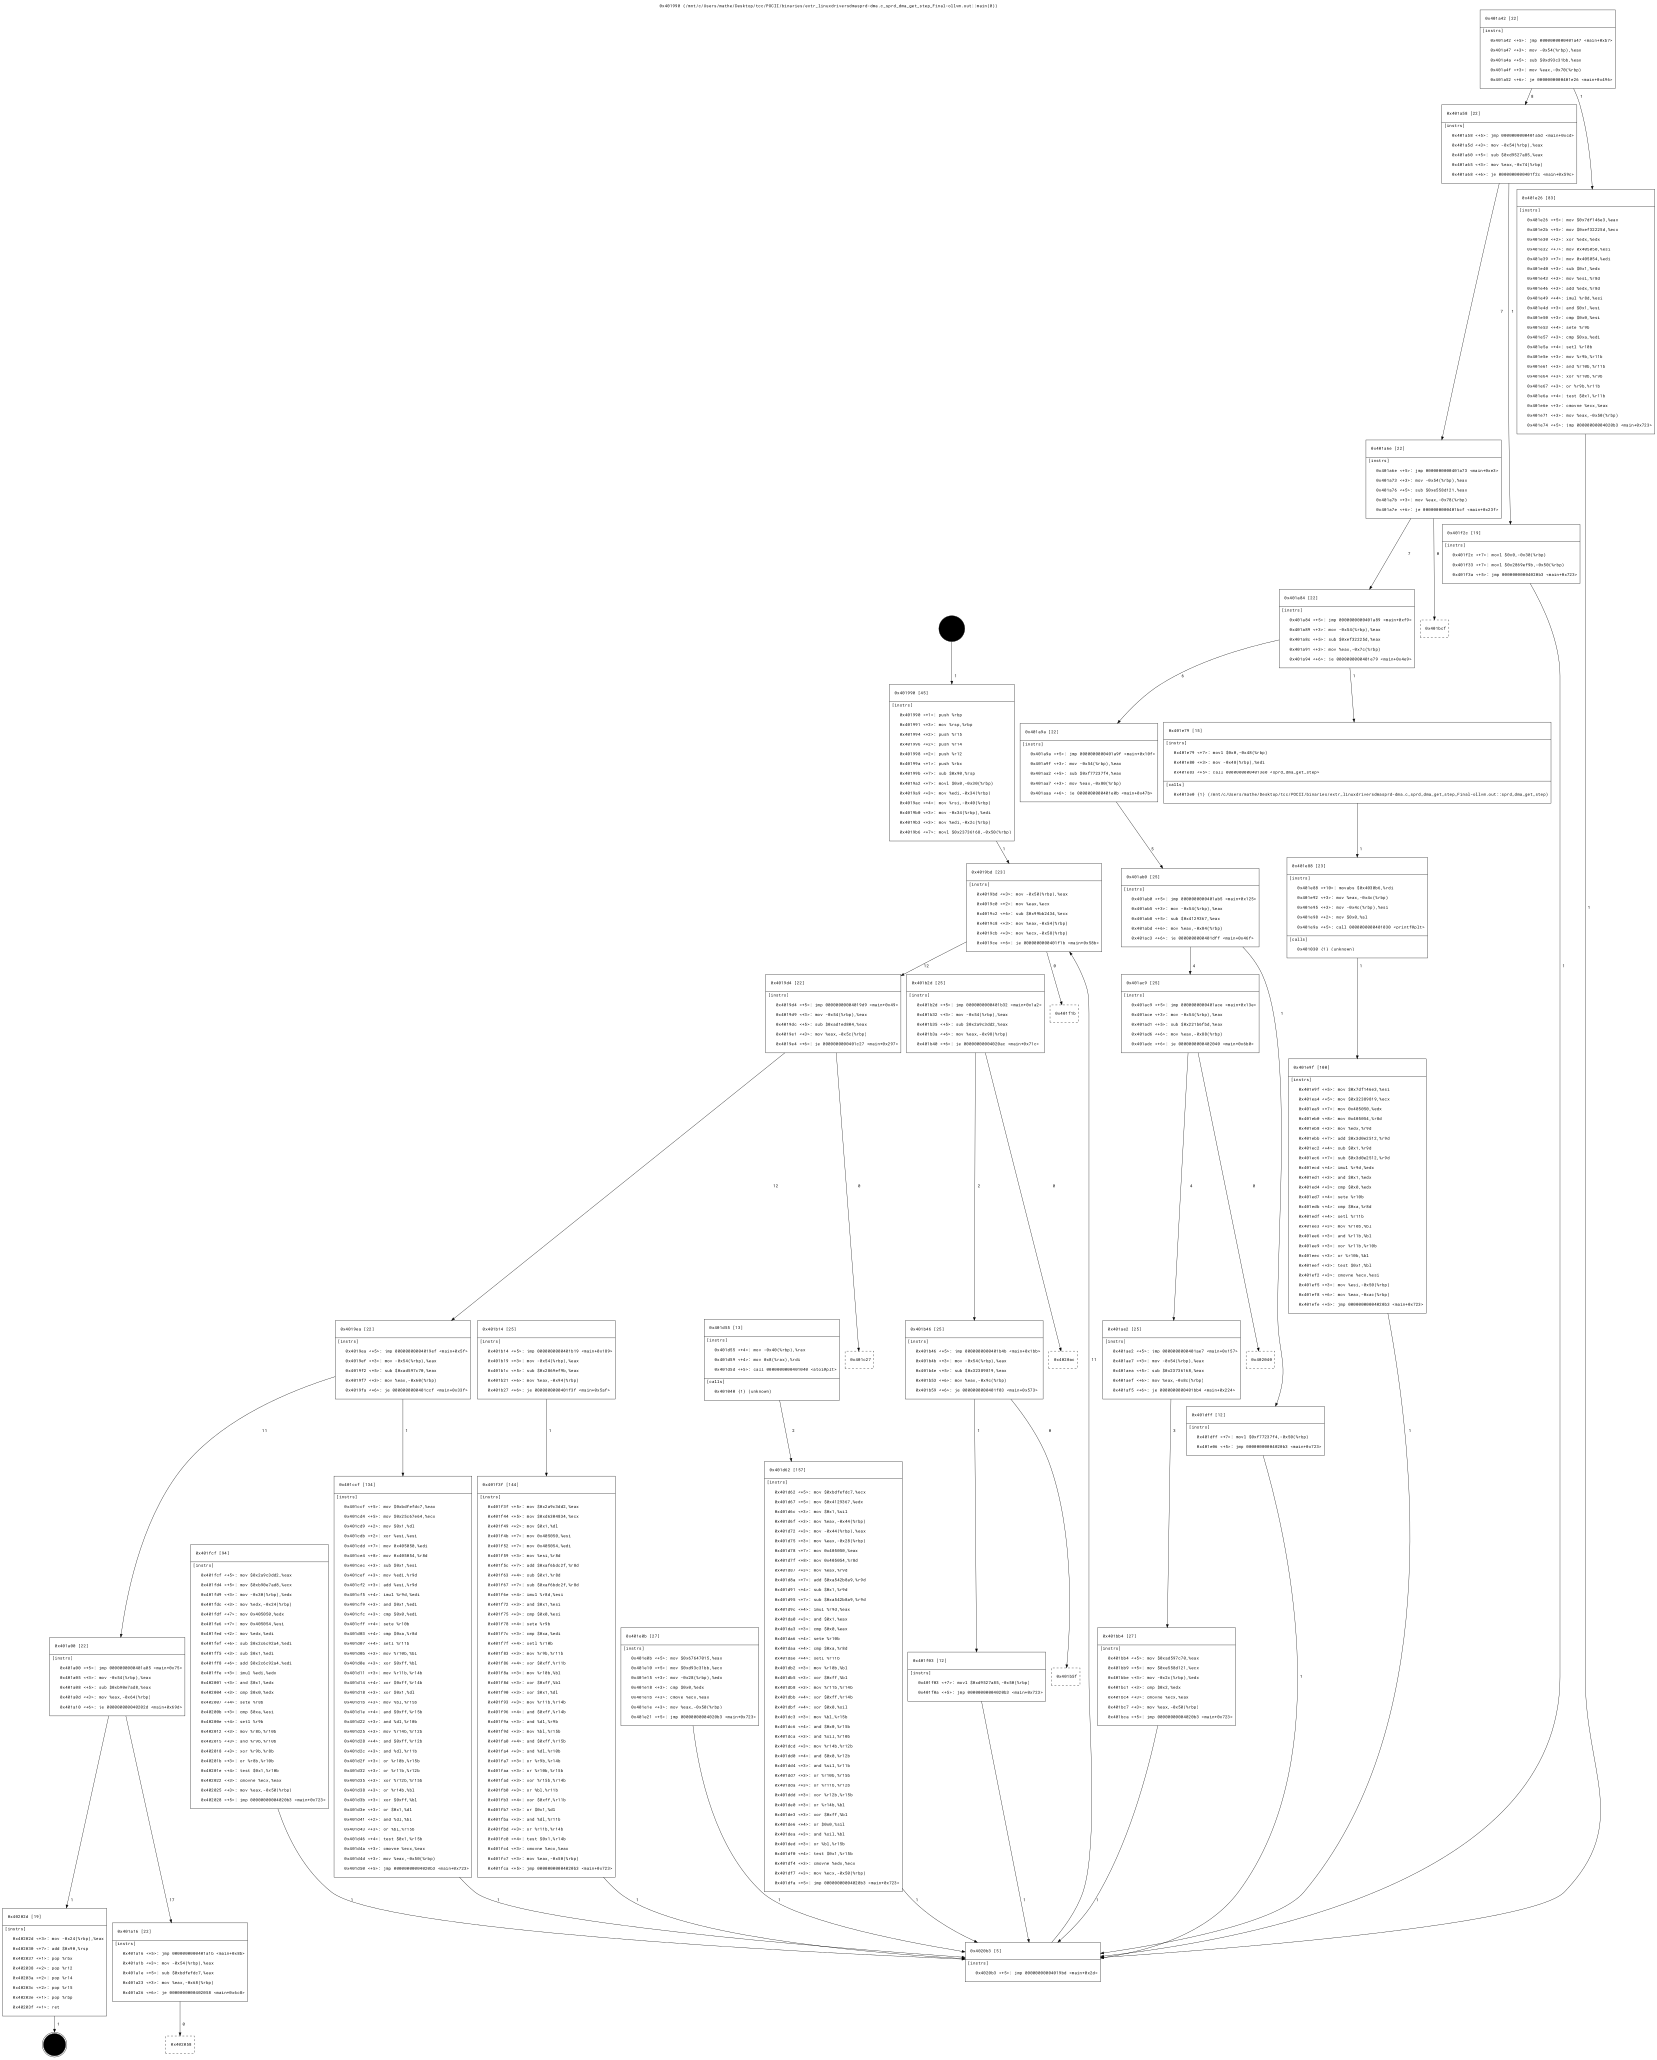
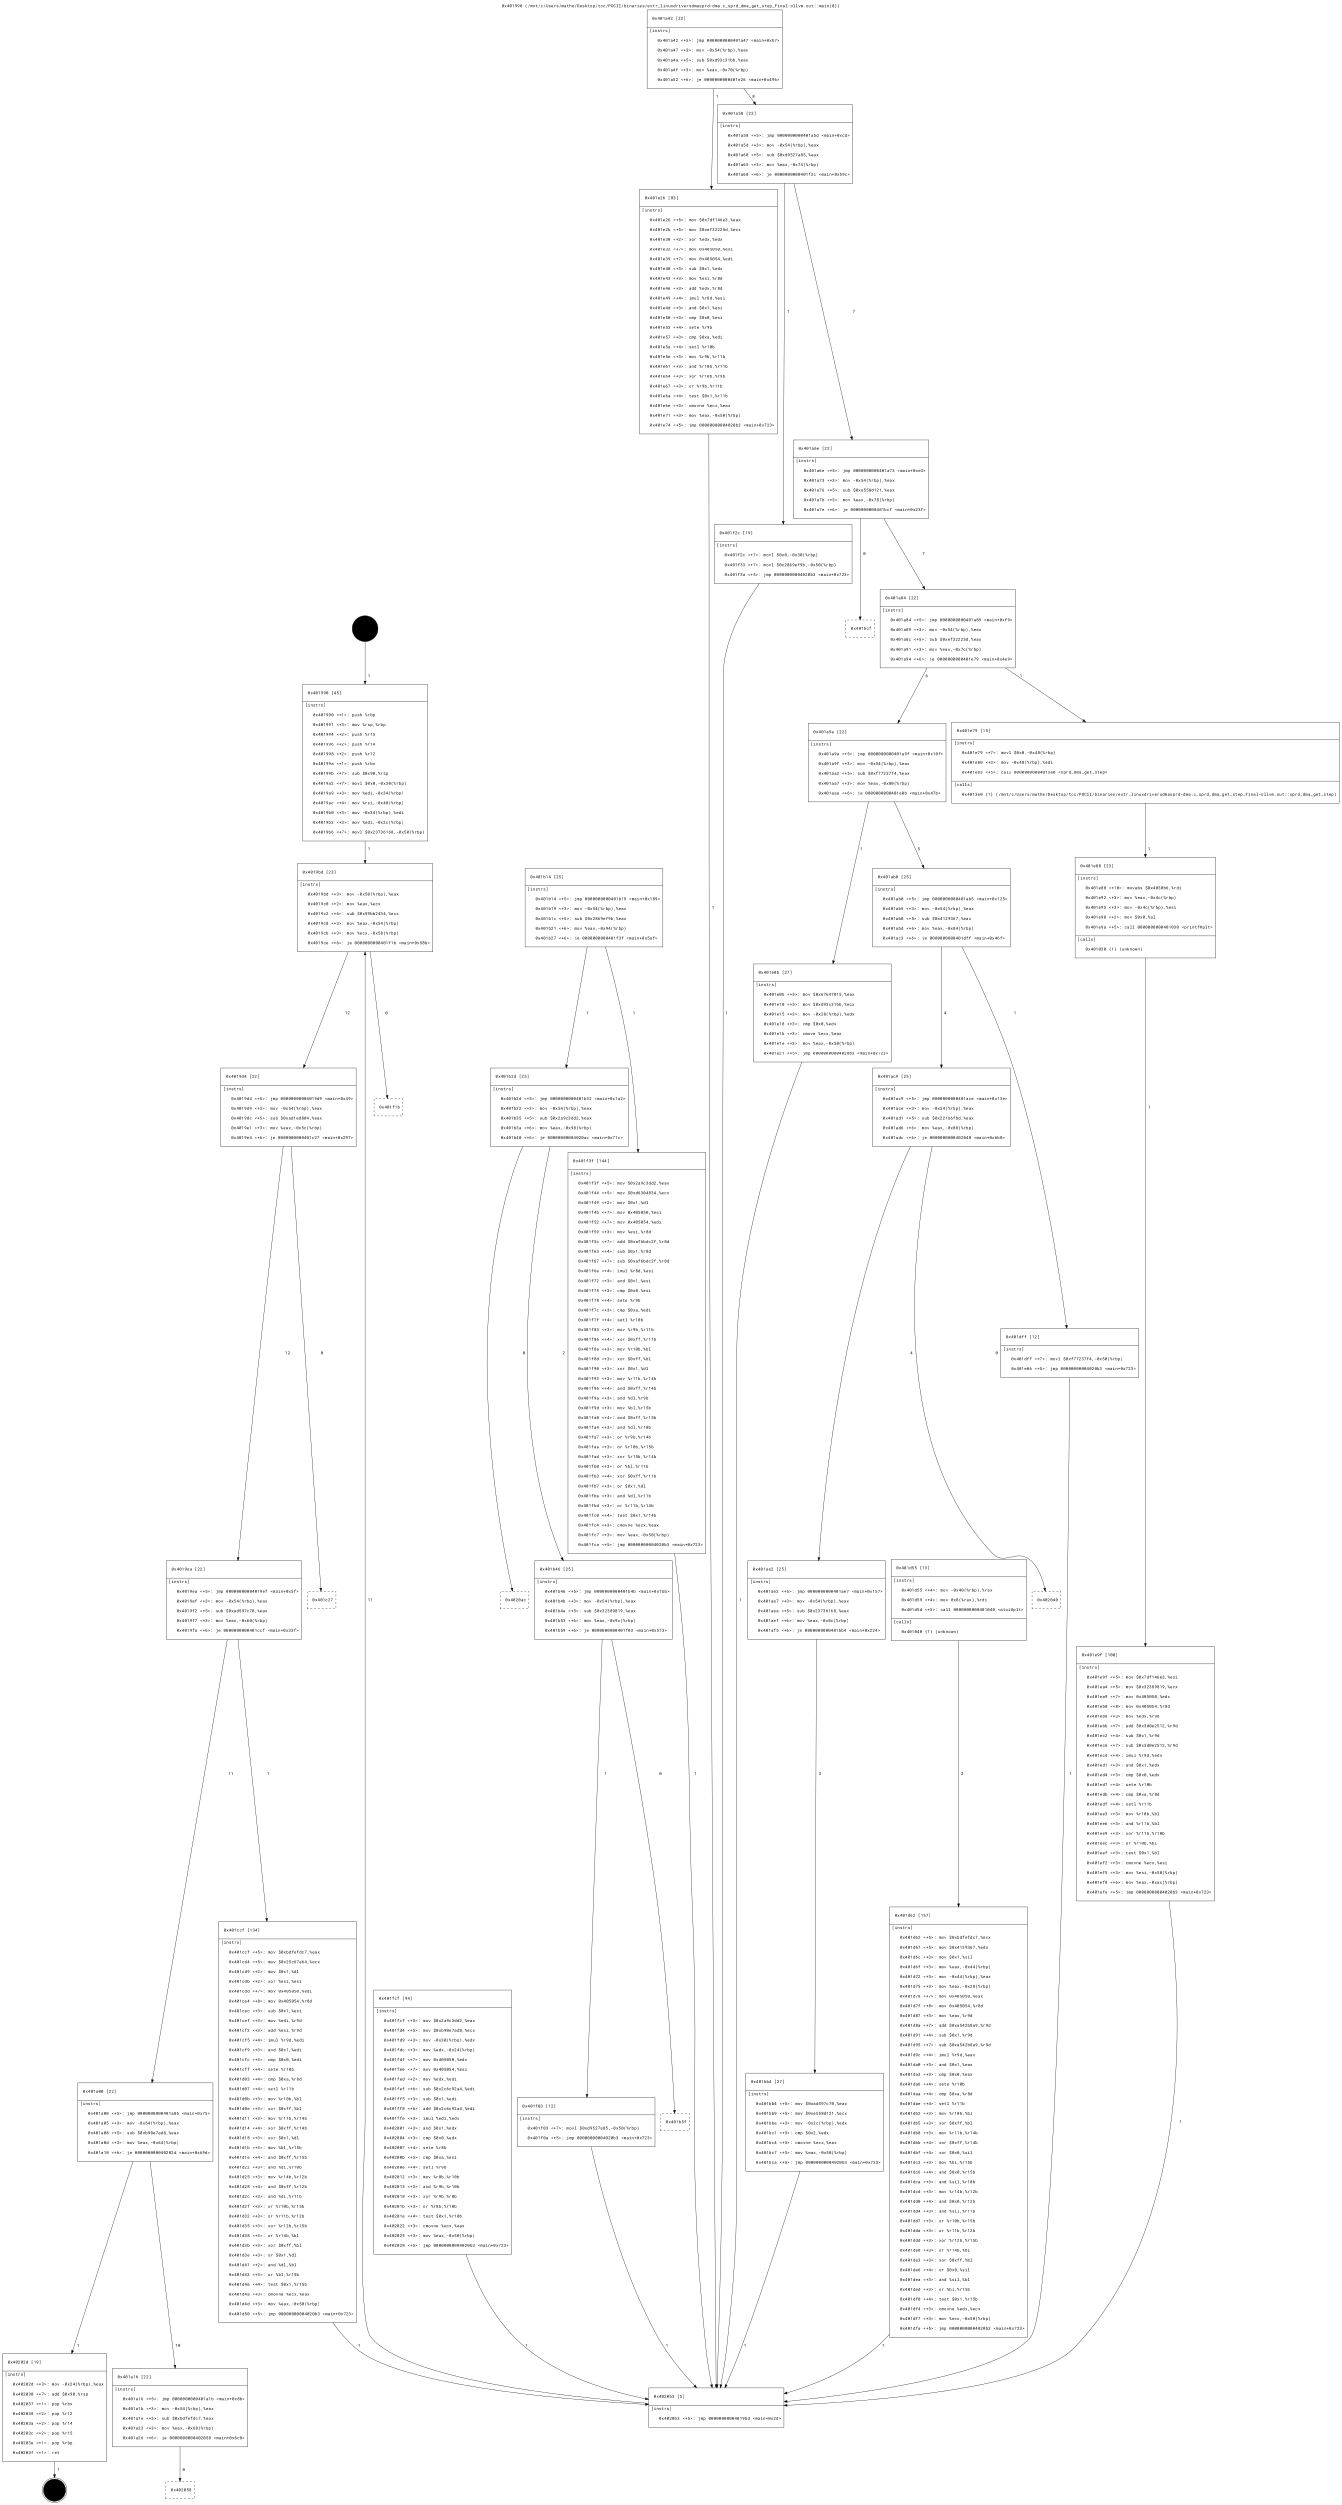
none -> (851, 881)
none -> (577, 1006)
(171, 1900) -> (177, 2346)
